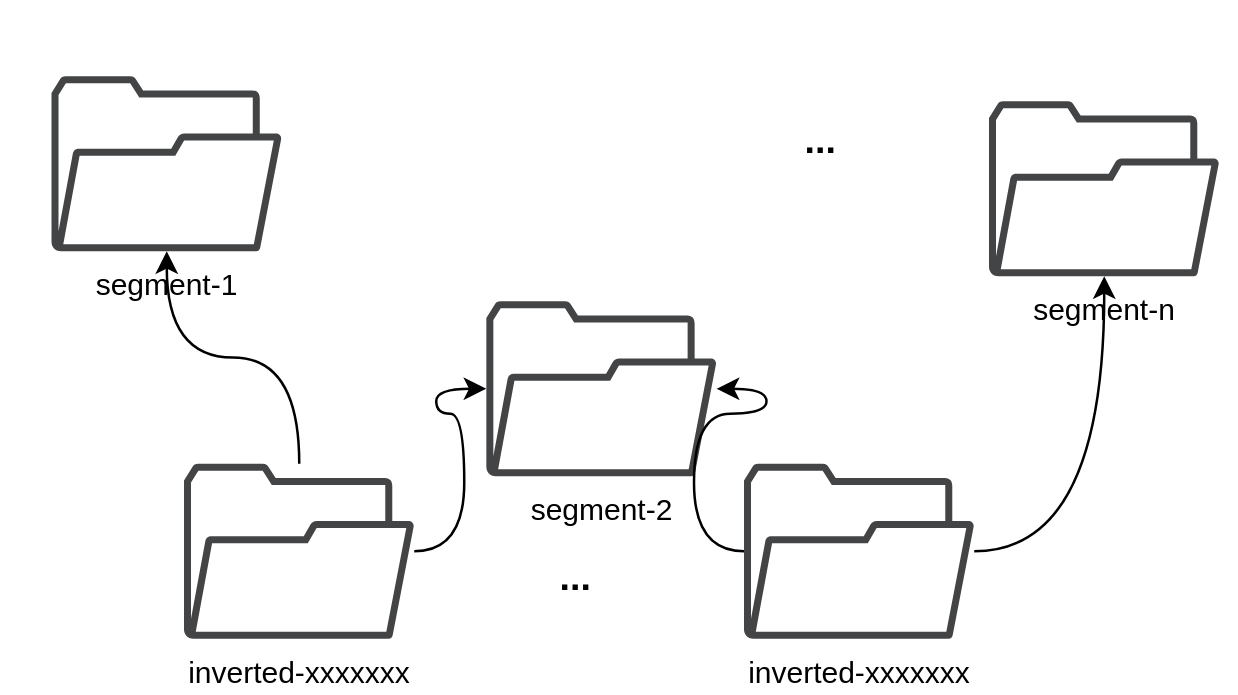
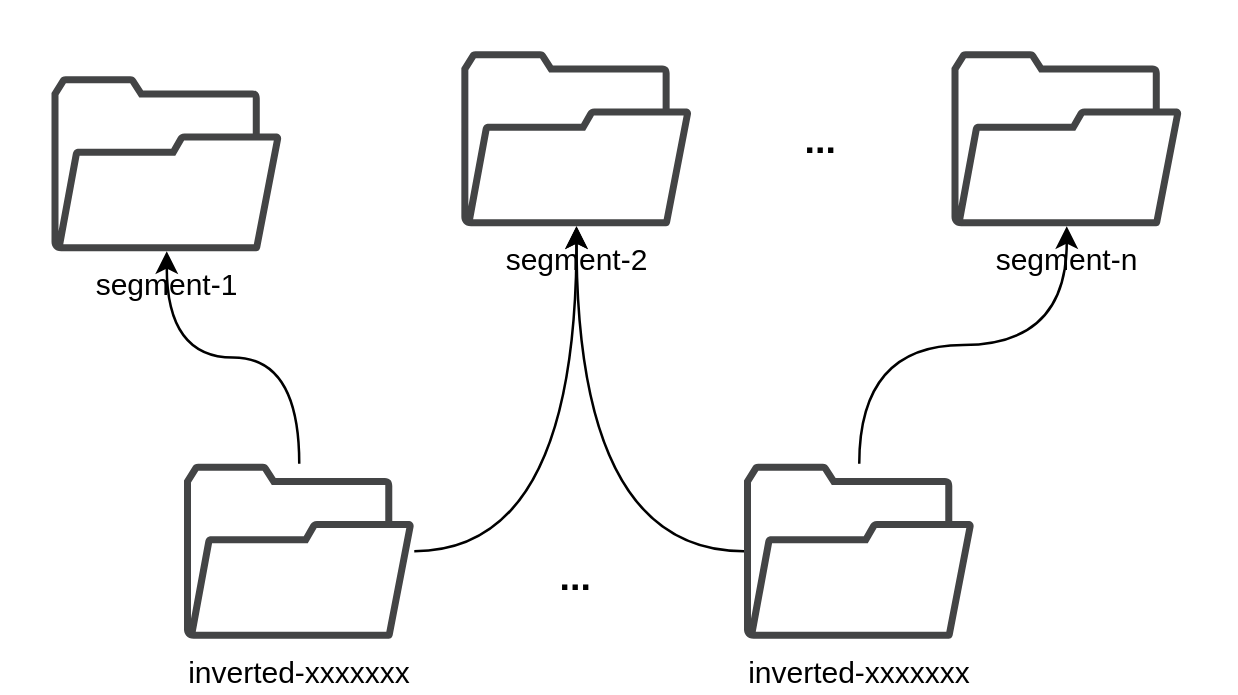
(1104, 189) -> (1066, 139)
(601, 389) -> (576, 139)
